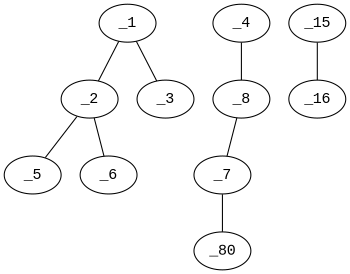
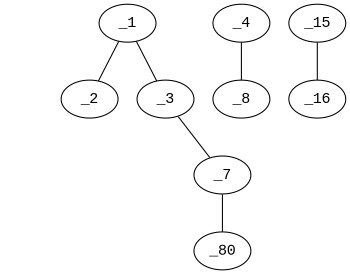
(232, 137) -> (194, 137)
(33, 175) -> none
(109, 175) -> none
